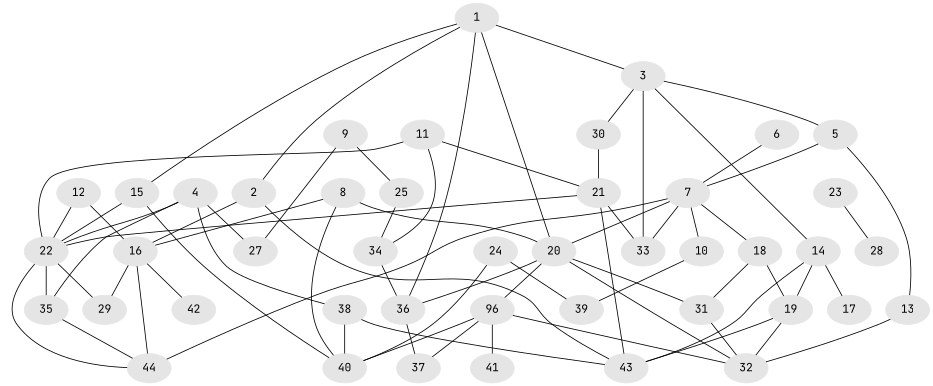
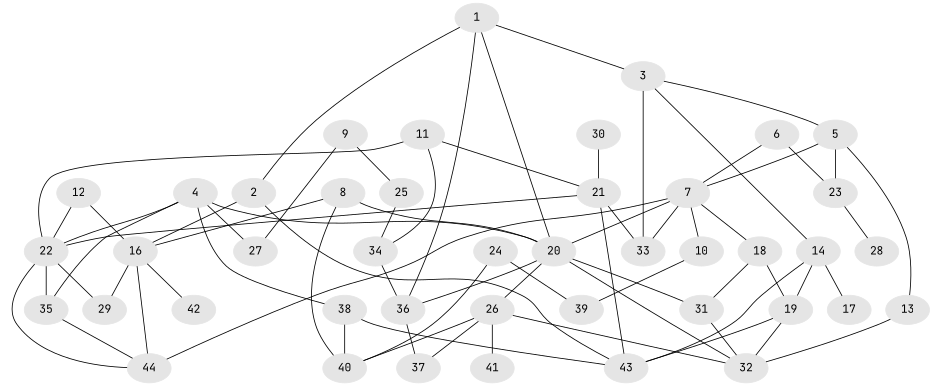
(621, 105) -> none
none -> (806, 164)
none -> (835, 164)
(137, 193) -> none
none -> (375, 222)
(492, 310) -> (492, 310)
